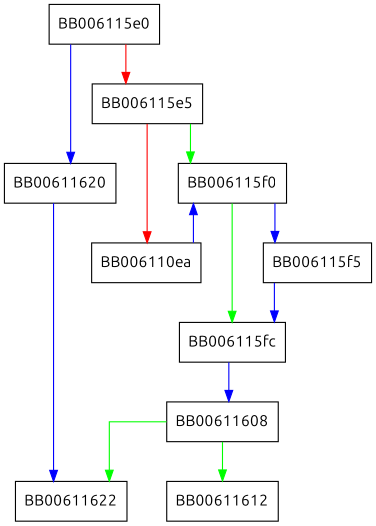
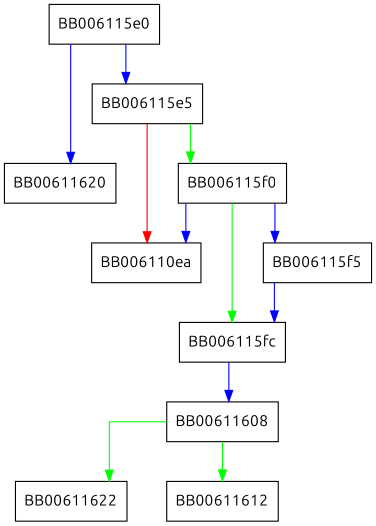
(126, 58) -> (126, 58)
(193, 229) -> (186, 217)
(54, 337) -> none
